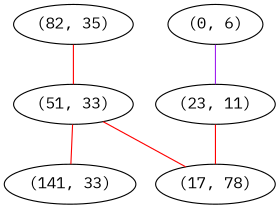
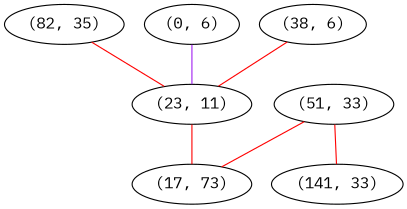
none -> (313, 24)
(73, 64) -> (128, 64)
(215, 184) -> (192, 184)
